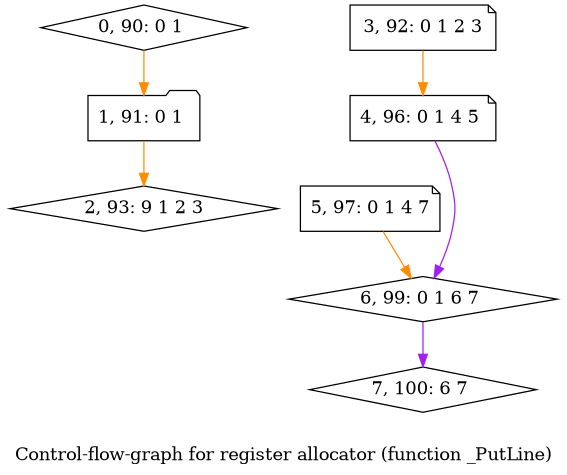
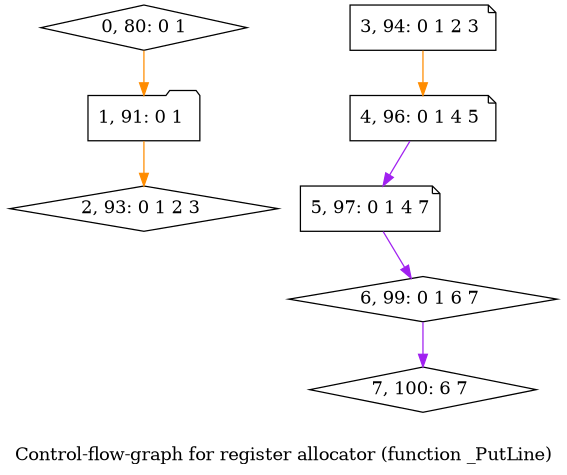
(144, 28) -> (144, 28)
(423, 28) -> (423, 28)
(455, 203) -> (400, 158)
(144, 209) -> (144, 209)
(394, 249) -> (394, 249)
